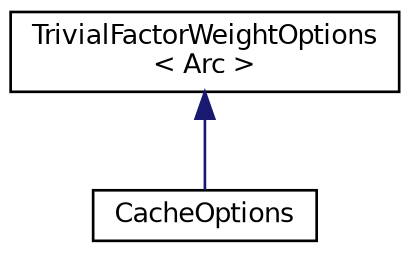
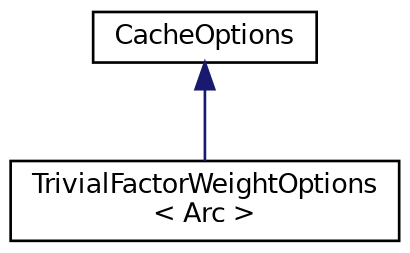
(205, 154) -> (205, 125)
